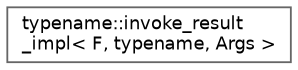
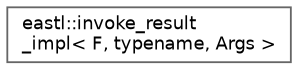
(149, 35) -> (149, 35)
